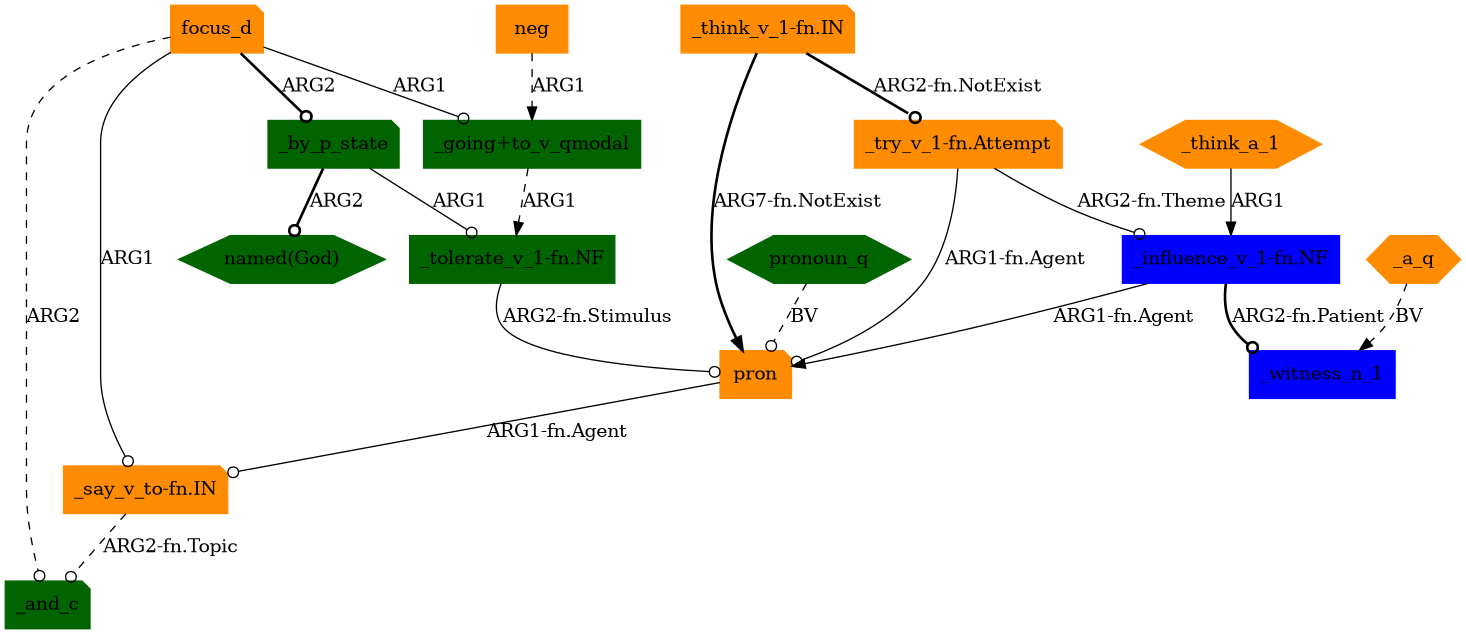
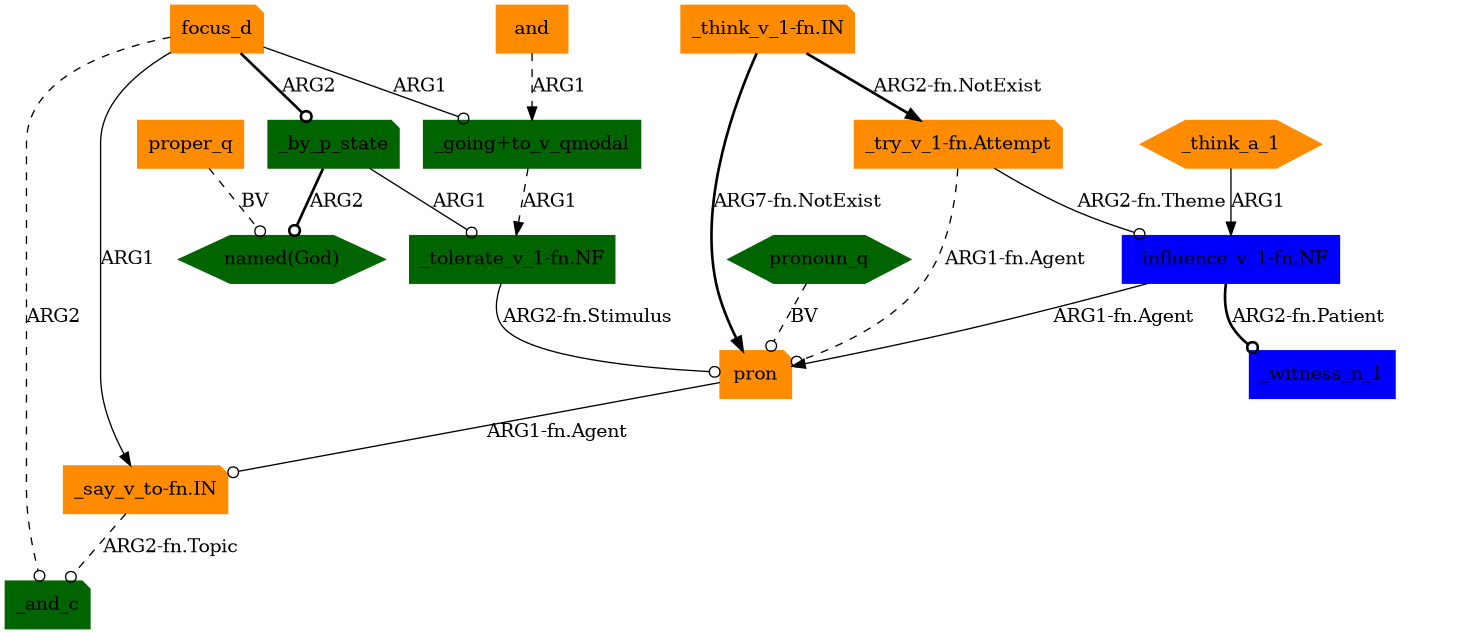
(532, 29) -> (532, 29)
(857, 83) -> (857, 83)
none -> (191, 144)
(101, 242) -> (101, 242)
(1414, 259) -> none
(915, 292) -> (915, 292)
